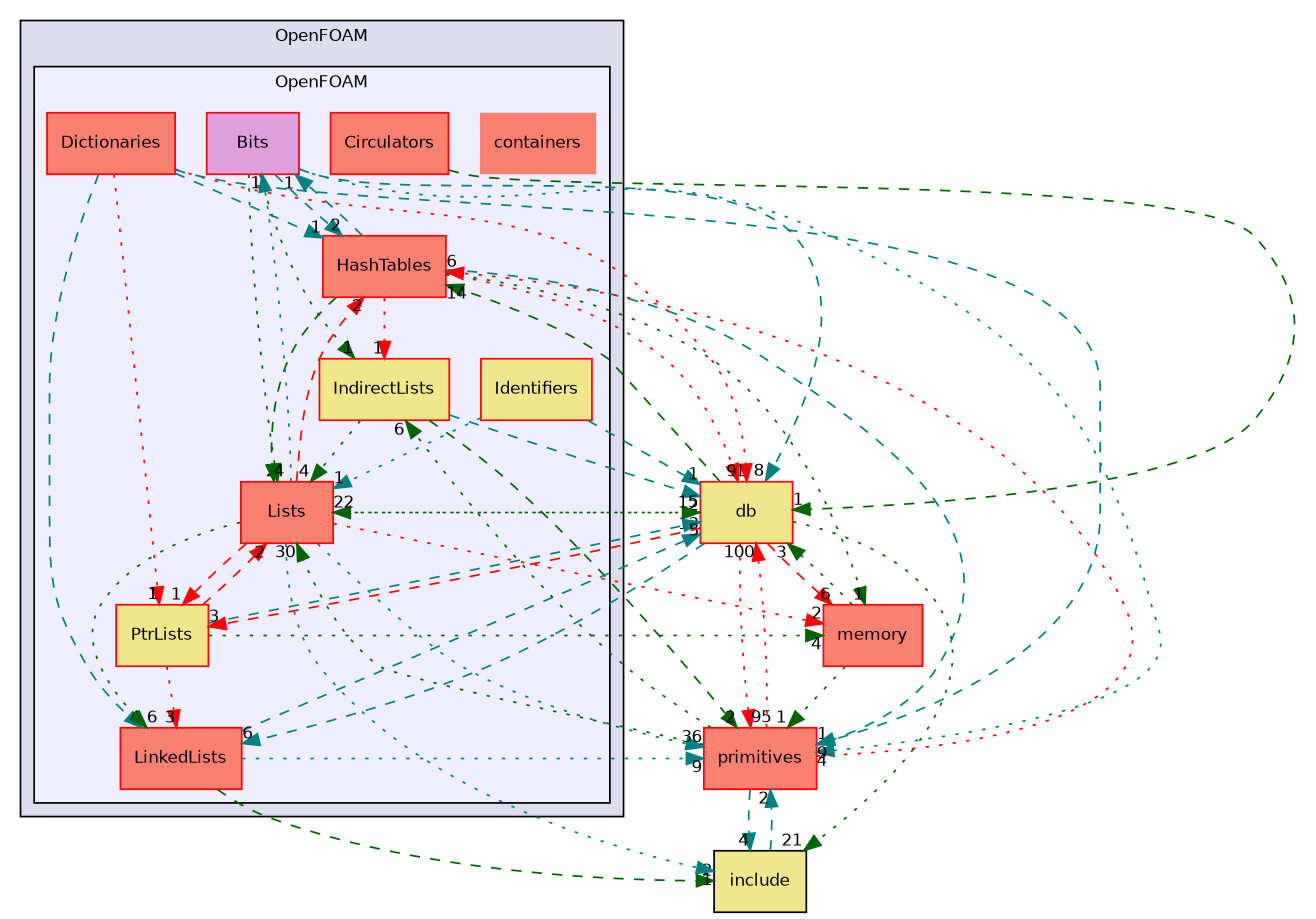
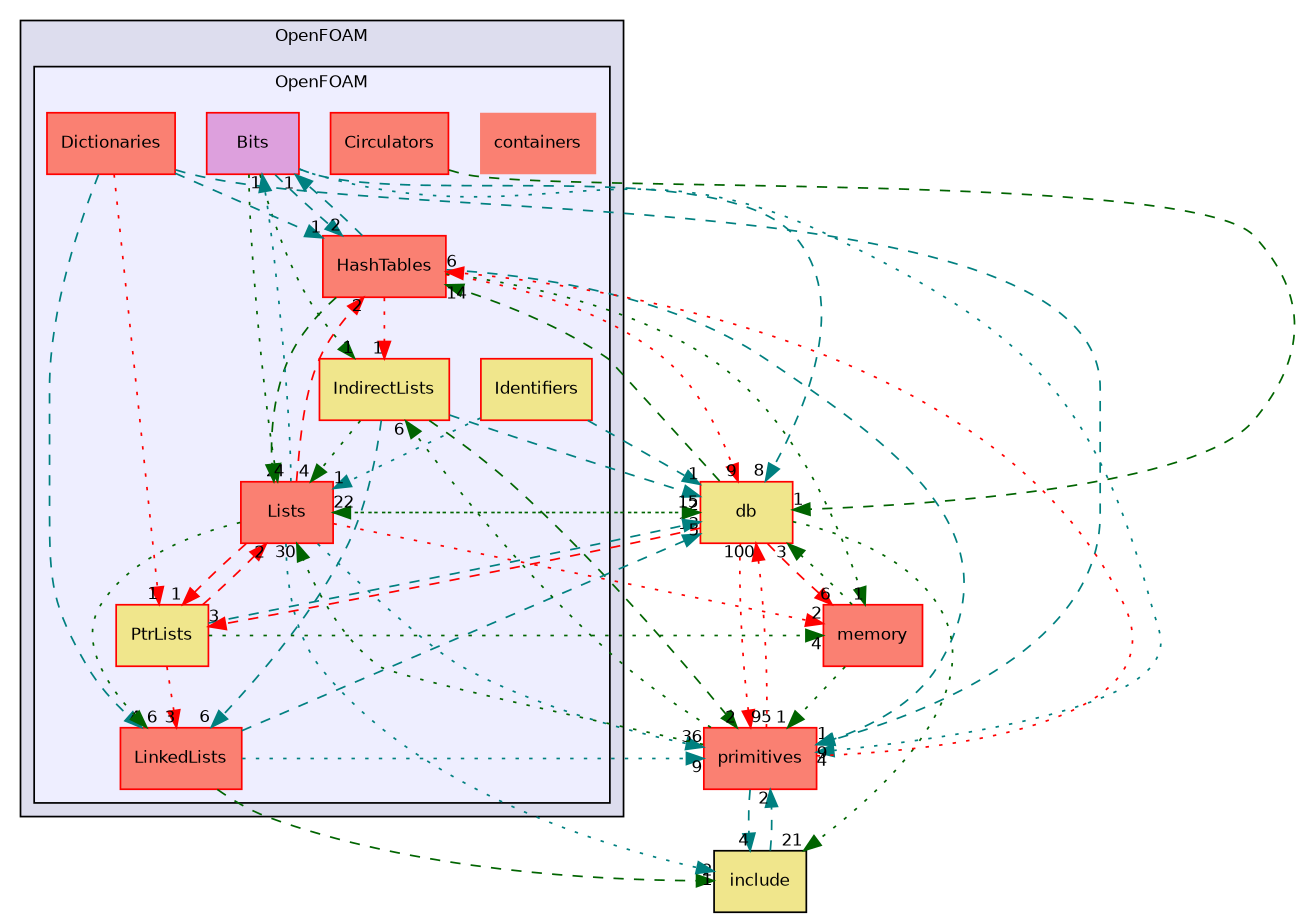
(518, 229) -> none
(492, 665) -> (328, 580)
